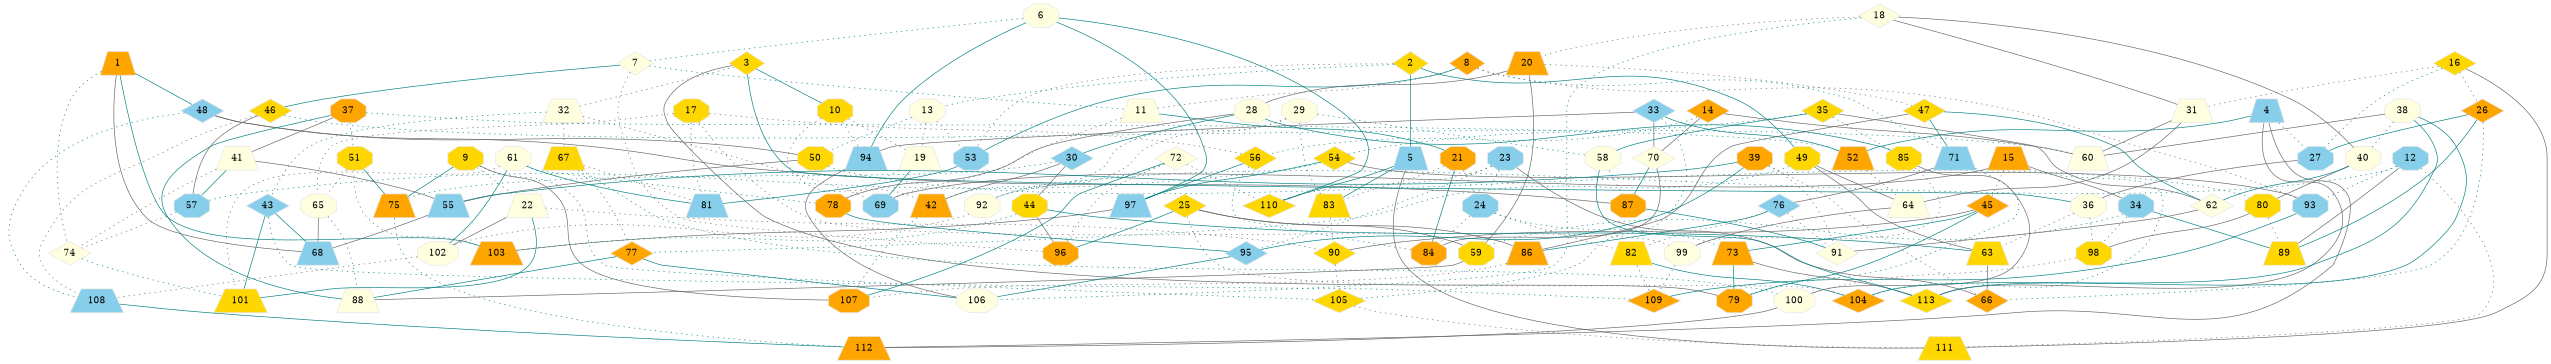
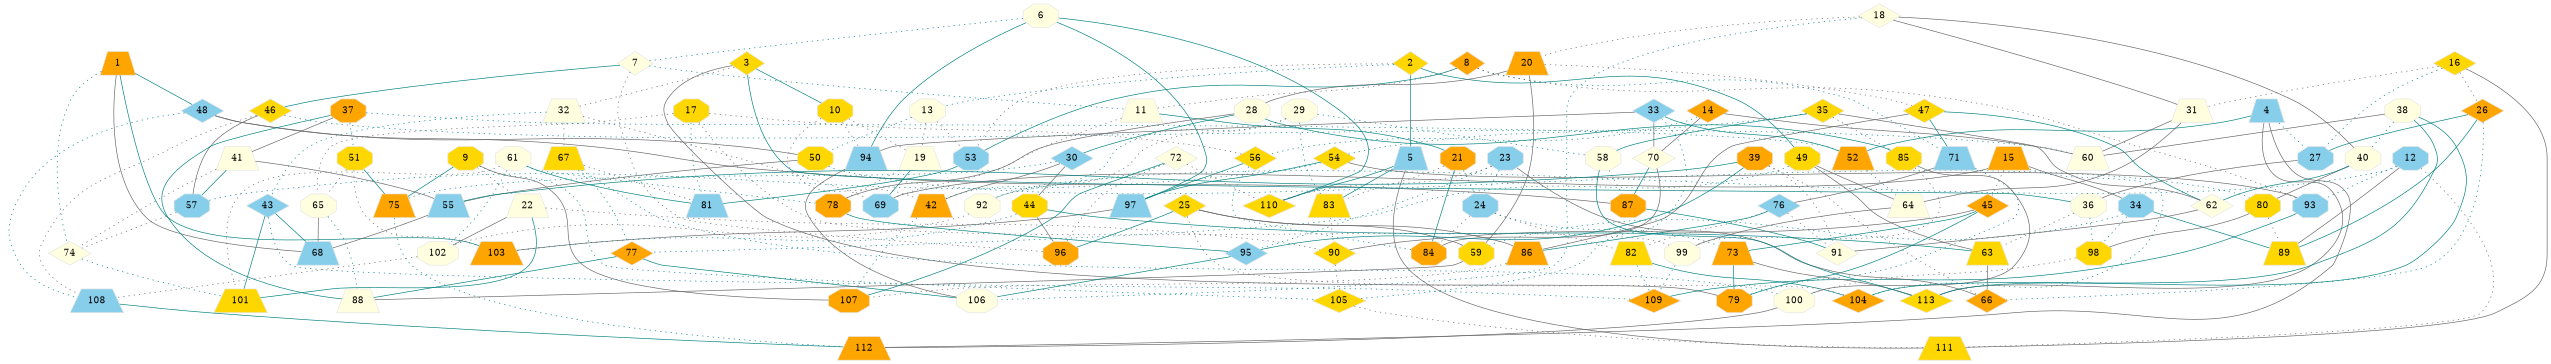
(482, 210) -> (482, 210)
